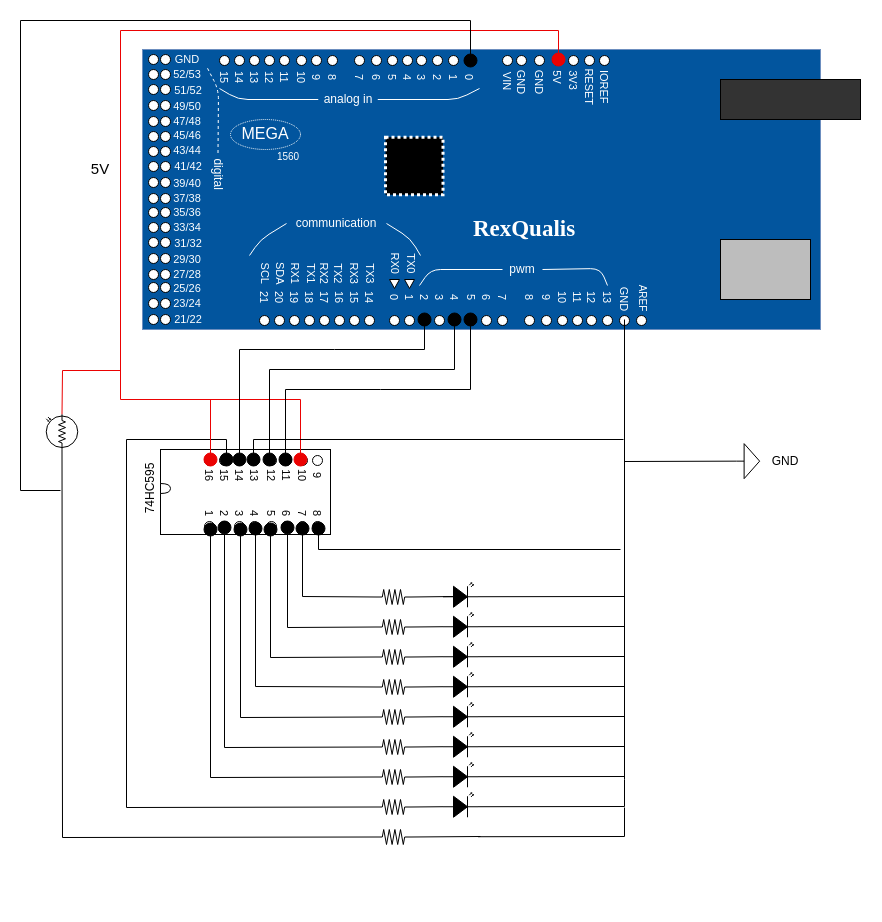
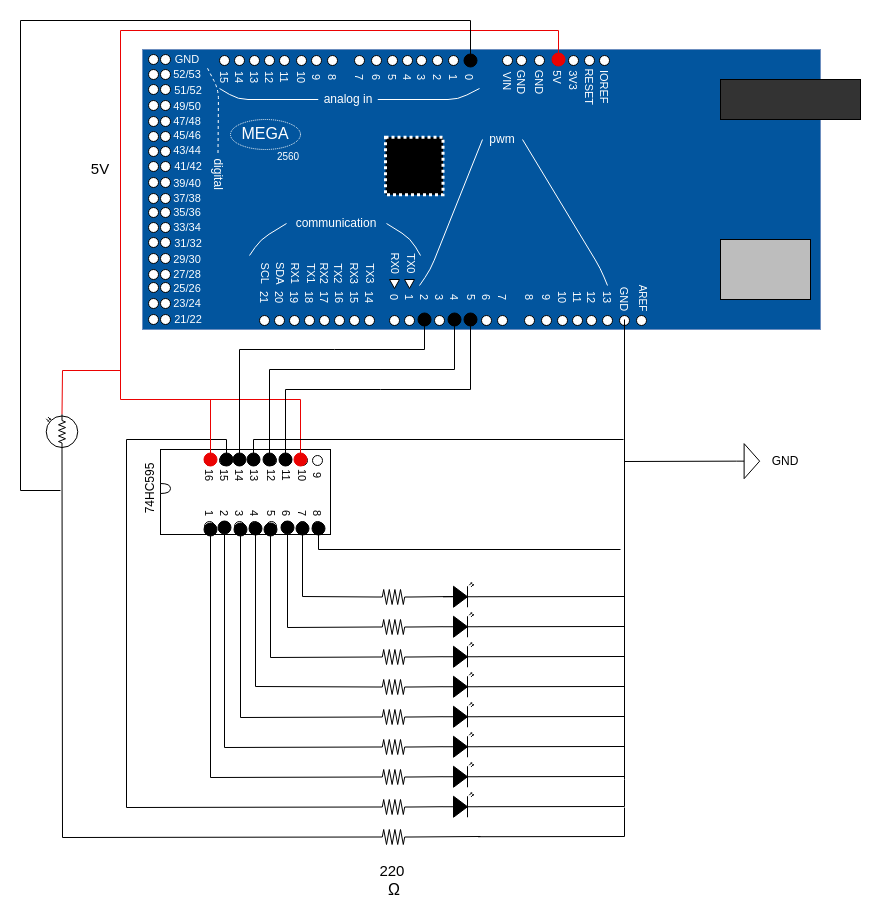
(289, 157) -> (289, 157)
(525, 229) -> none
(523, 270) -> (503, 140)
none -> (395, 881)
